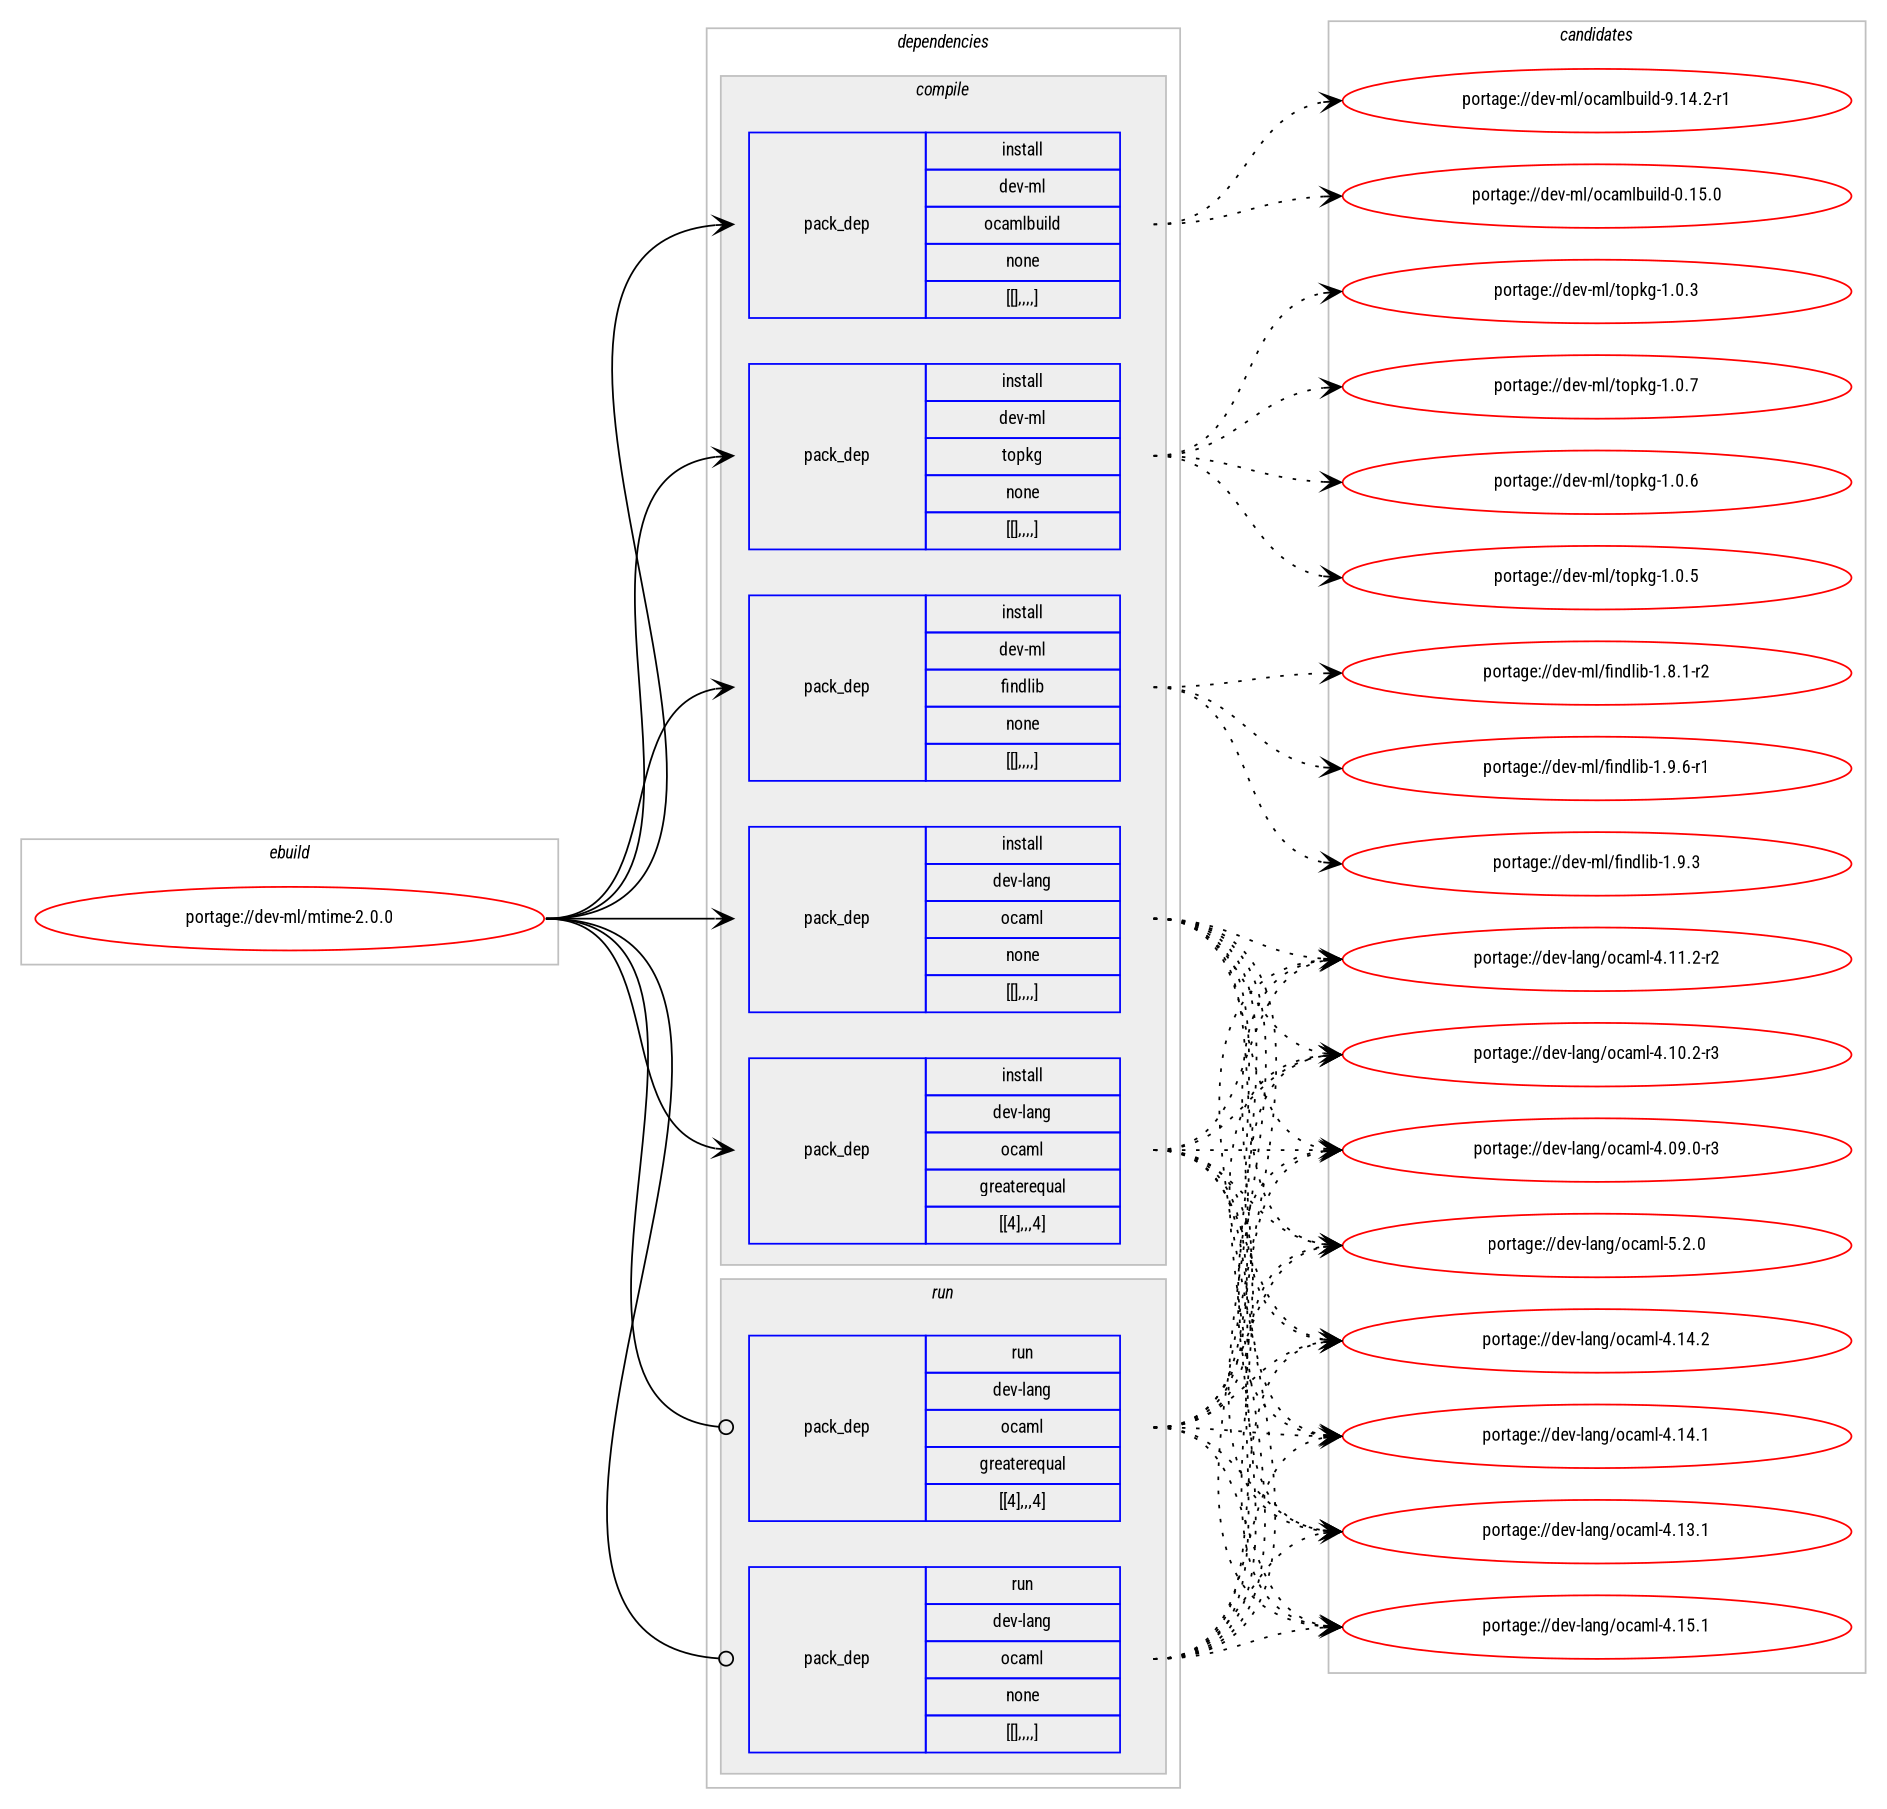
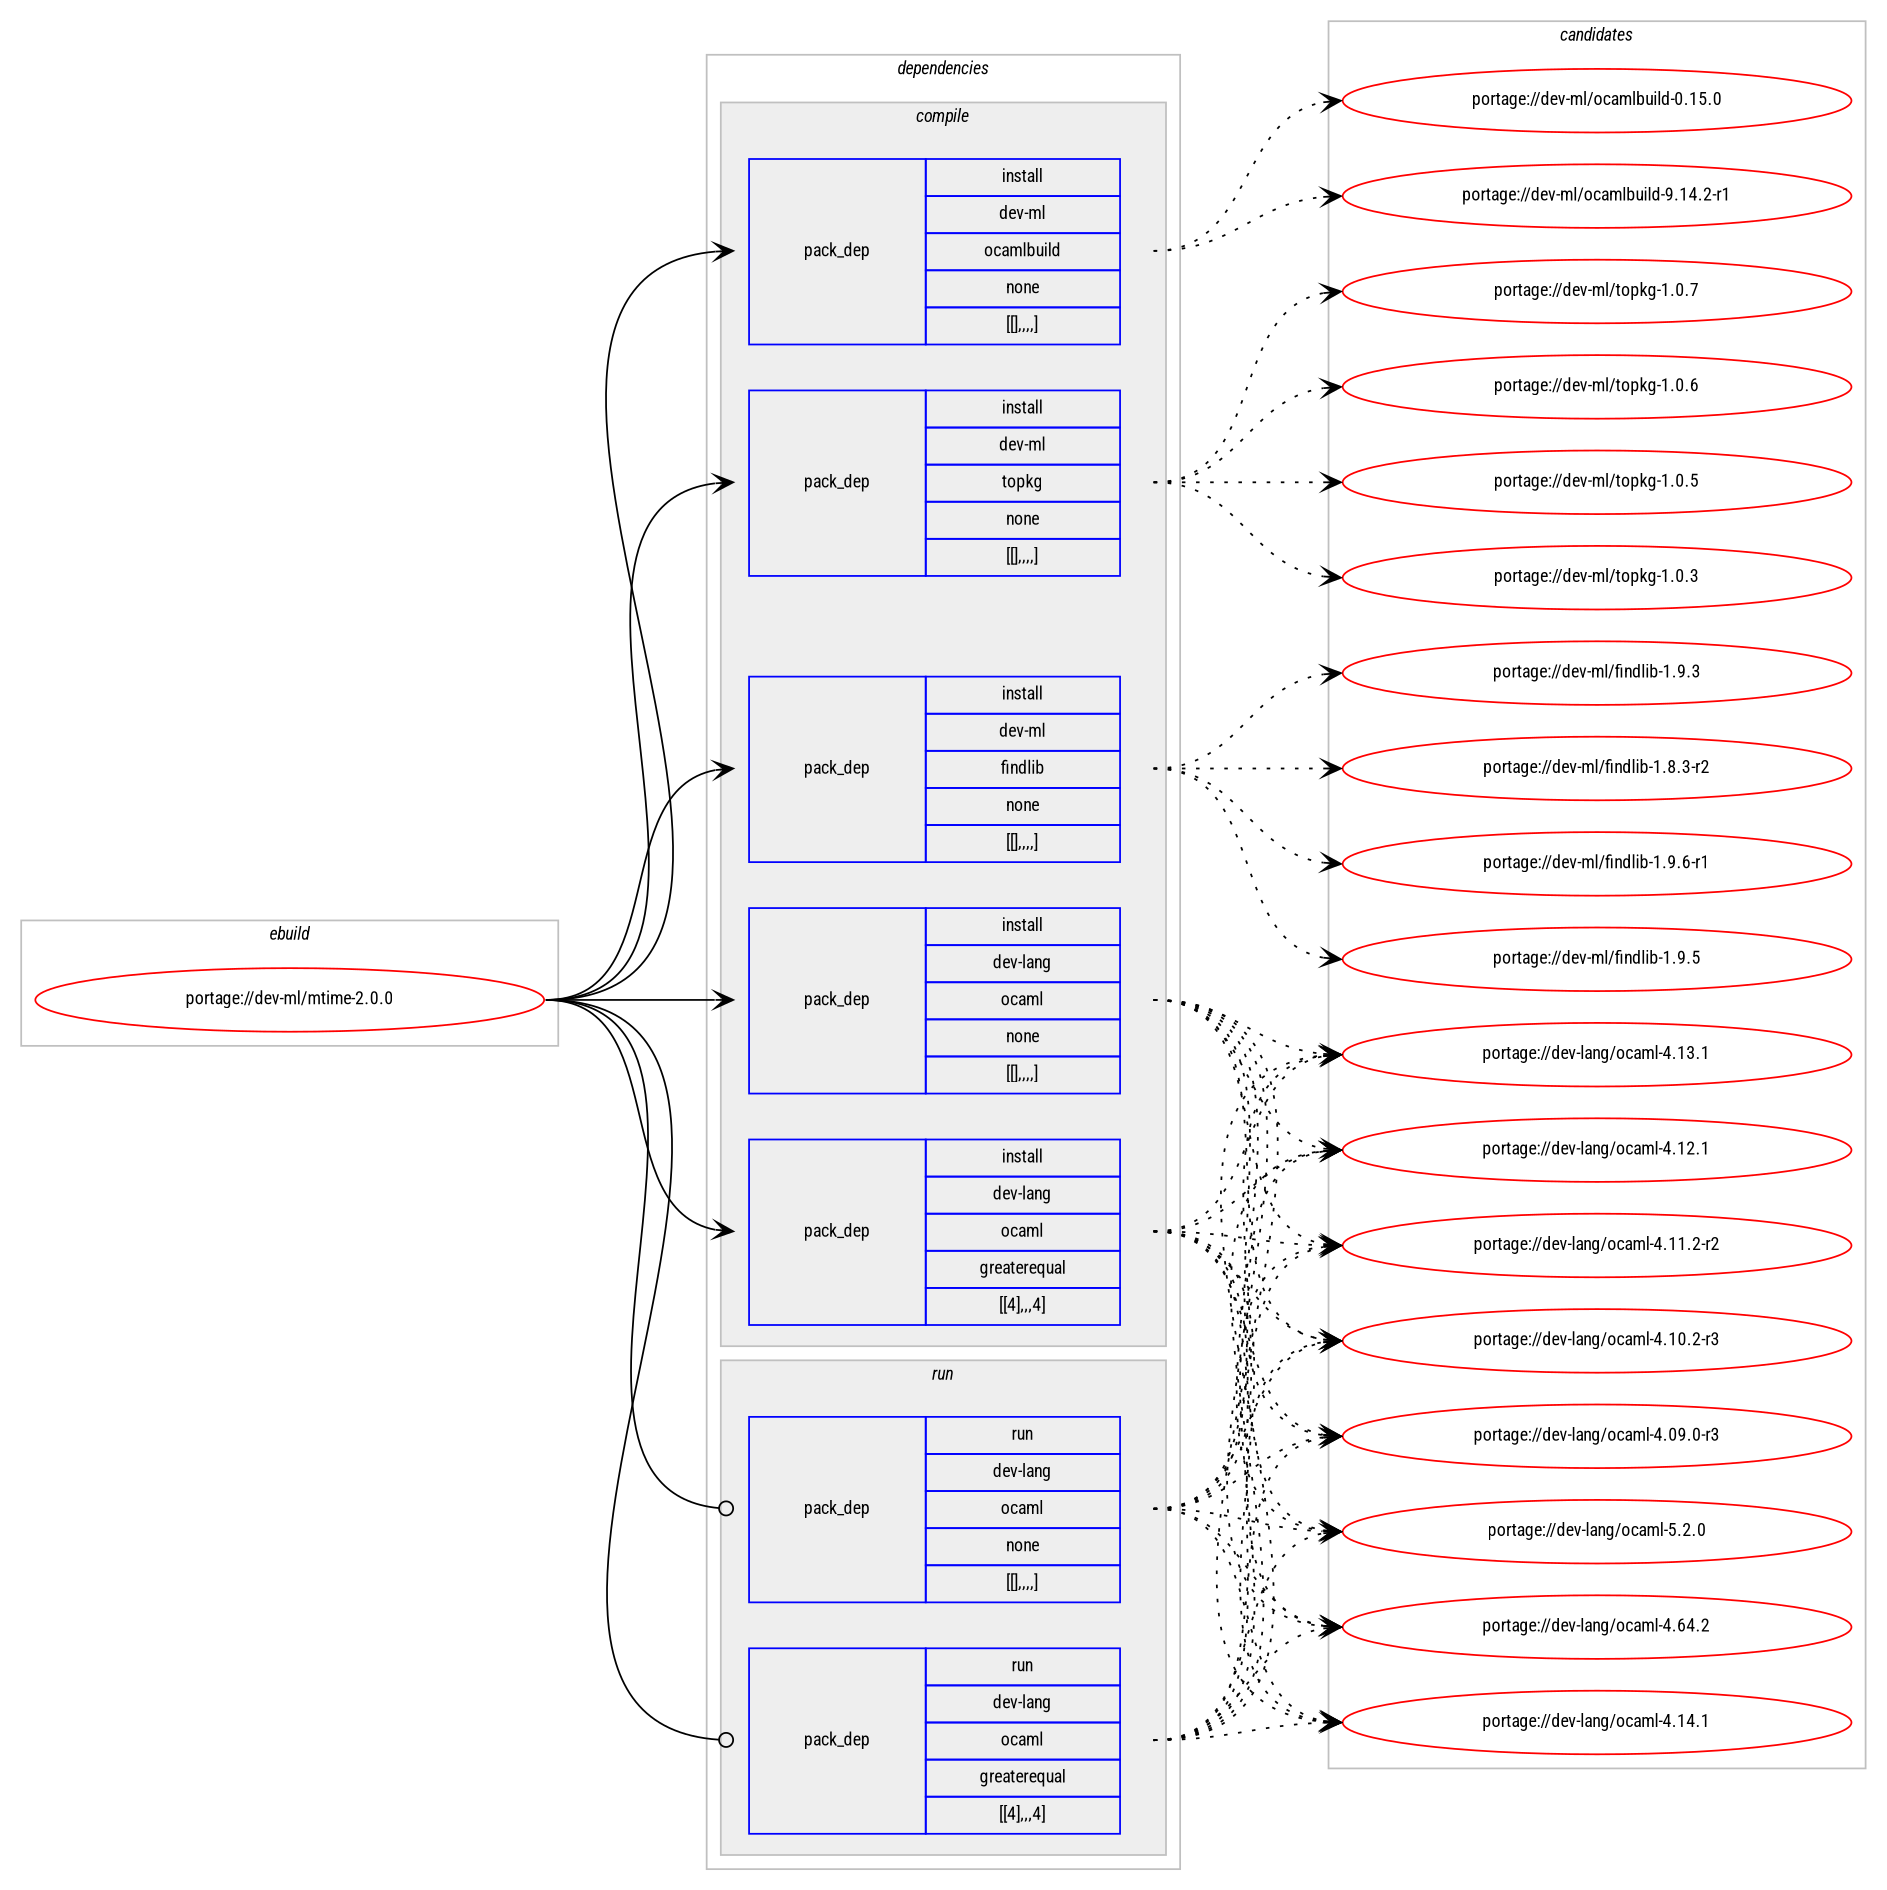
(1597, 673) -> (1597, 768)
none -> (1597, 959)
(1597, 1341) -> (1597, 1627)
(1597, 1627) -> (1597, 1150)
